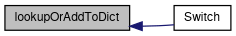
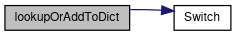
(158, 26) -> (146, 10)
